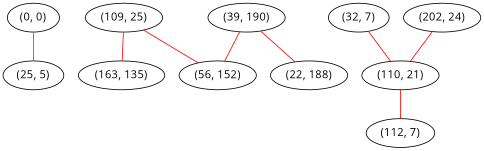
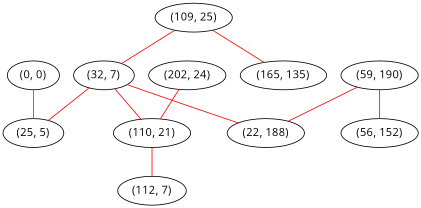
(247, 18) -> (380, 75)
(171, 46) -> (148, 47)
(122, 75) -> (283, 75)
none -> (69, 104)
none -> (183, 104)
